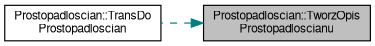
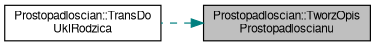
(83, 23) -> (83, 23)
